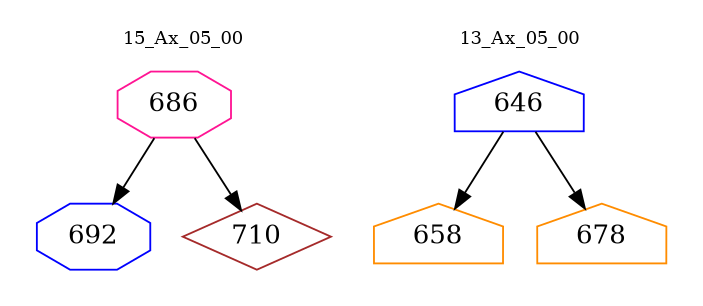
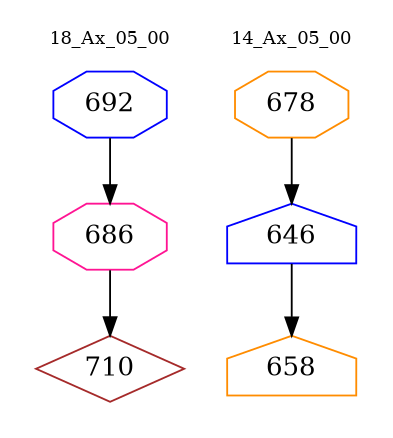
(183, 39) -> (110, 39)
(520, 39) -> (292, 39)
(555, 162) -> (292, 162)
(139, 163) -> (110, 162)
(602, 237) -> (292, 105)
